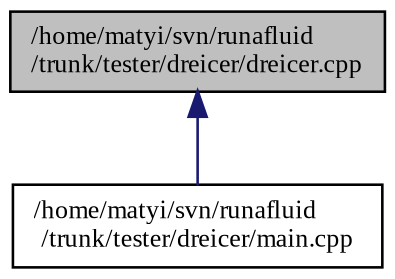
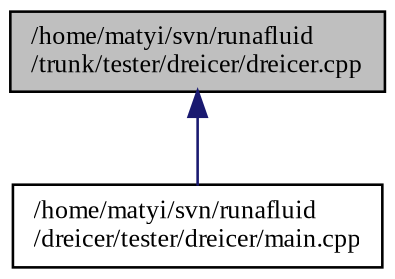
(198, 226) -> (198, 226)
